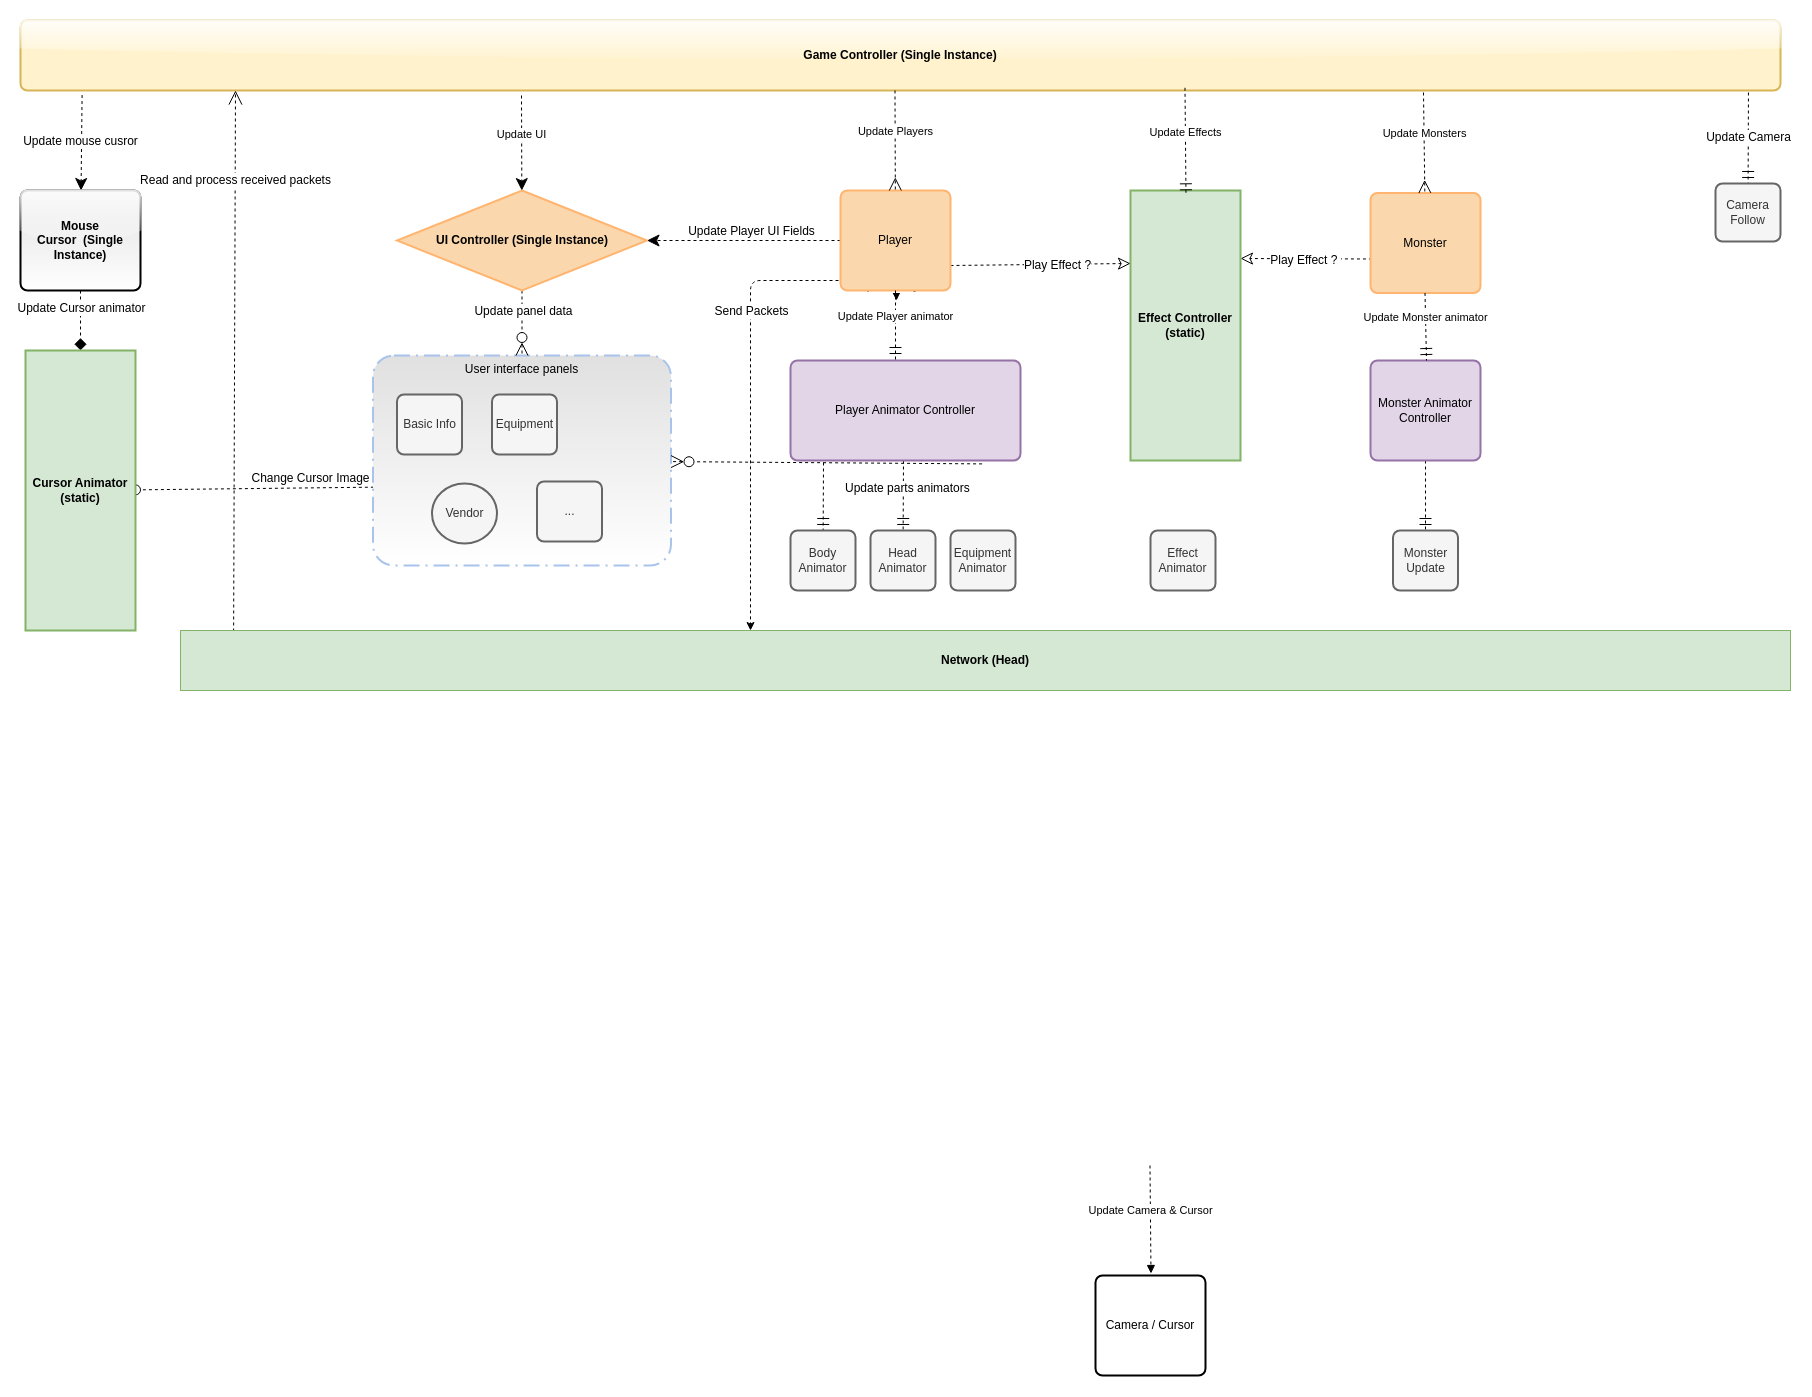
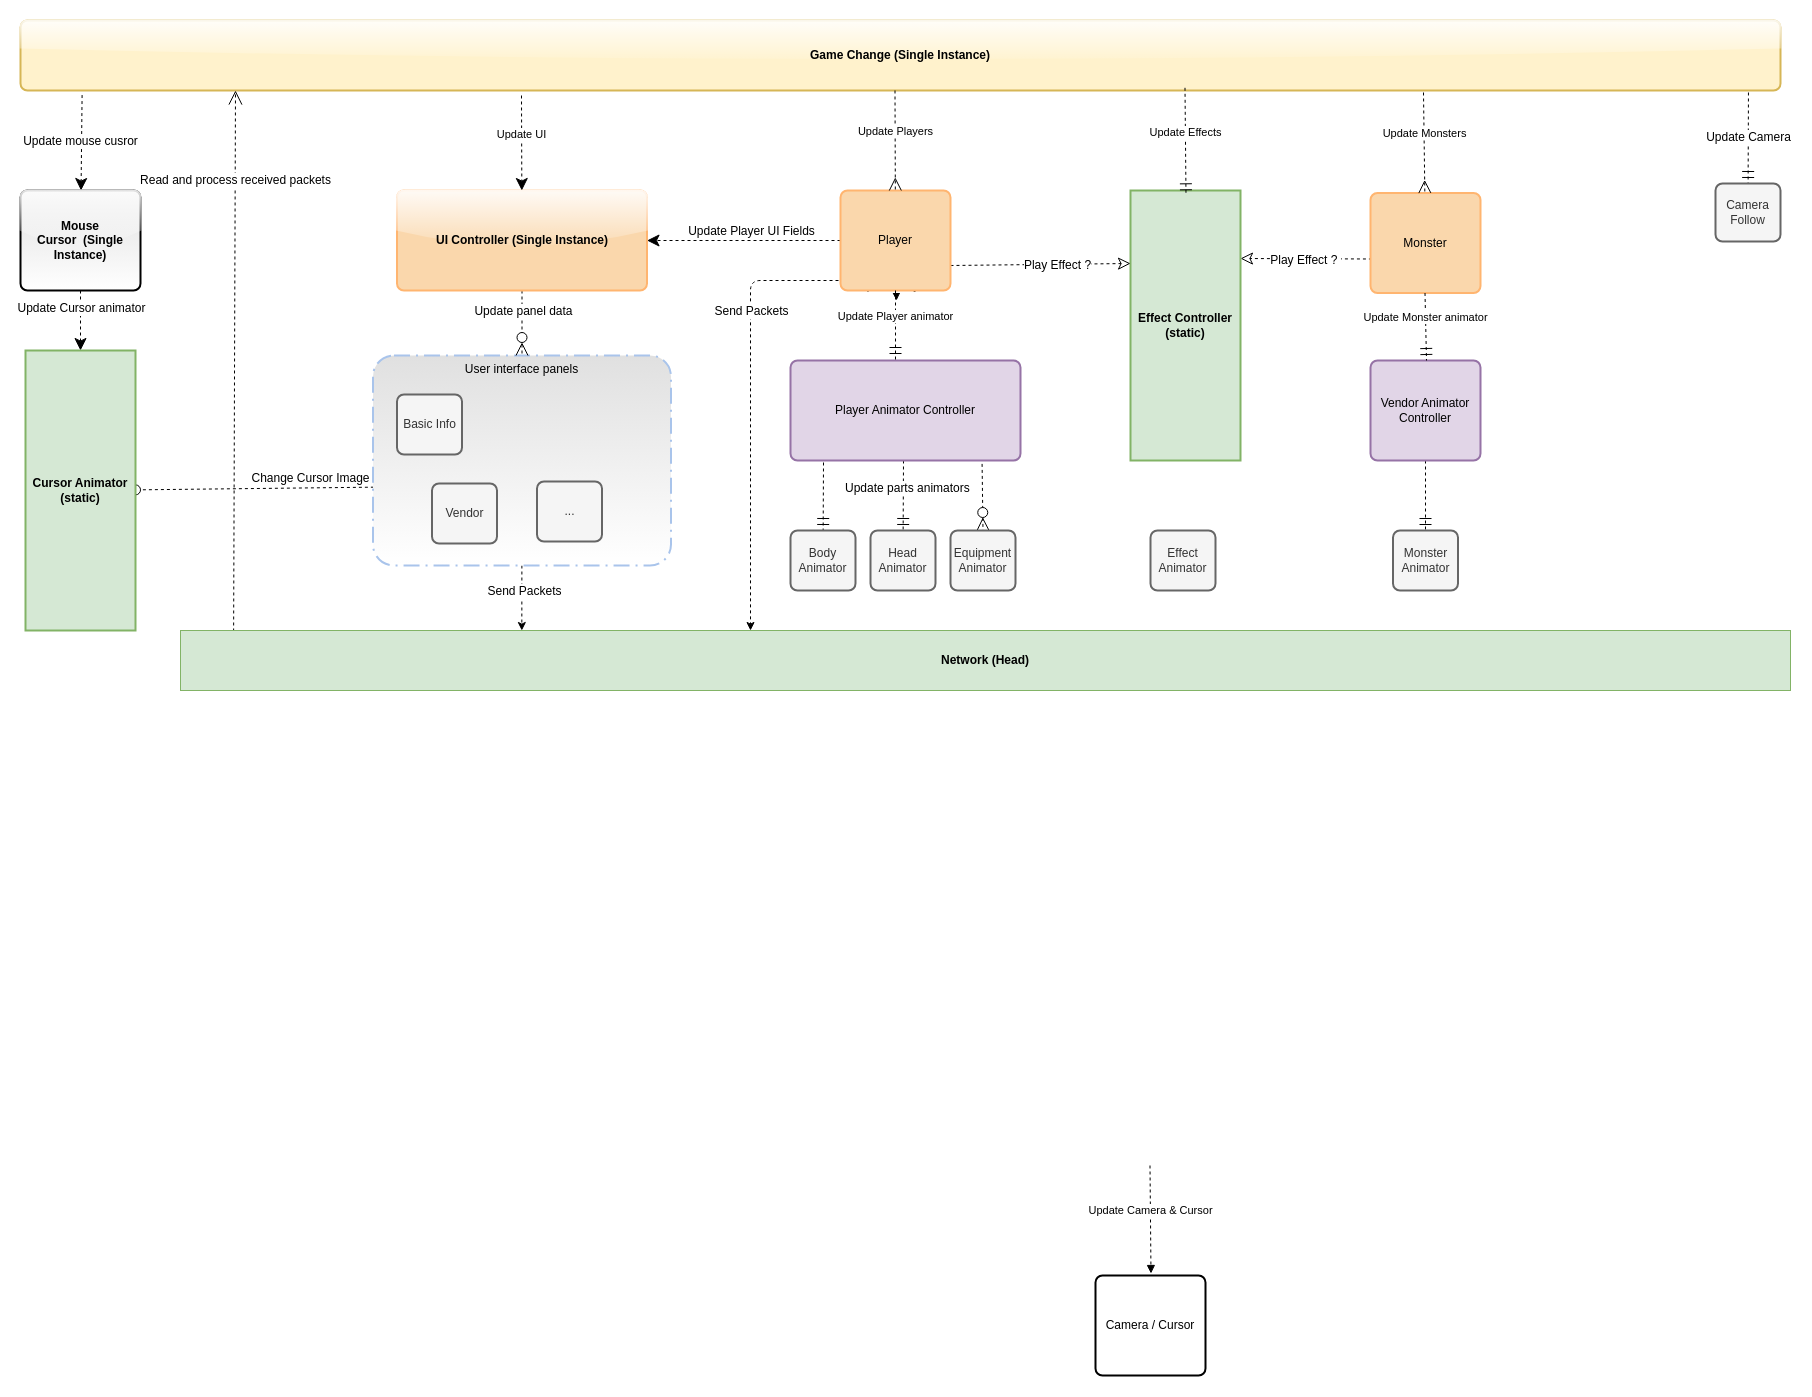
(901, 56) -> (901, 56)
(522, 241) -> (522, 241)
(81, 338) -> (81, 339)
(1426, 411) -> (1426, 411)
(525, 425) -> none
(827, 463) -> (983, 496)
(465, 514) -> (465, 514)
(1426, 561) -> (1426, 561)
none -> (522, 595)
